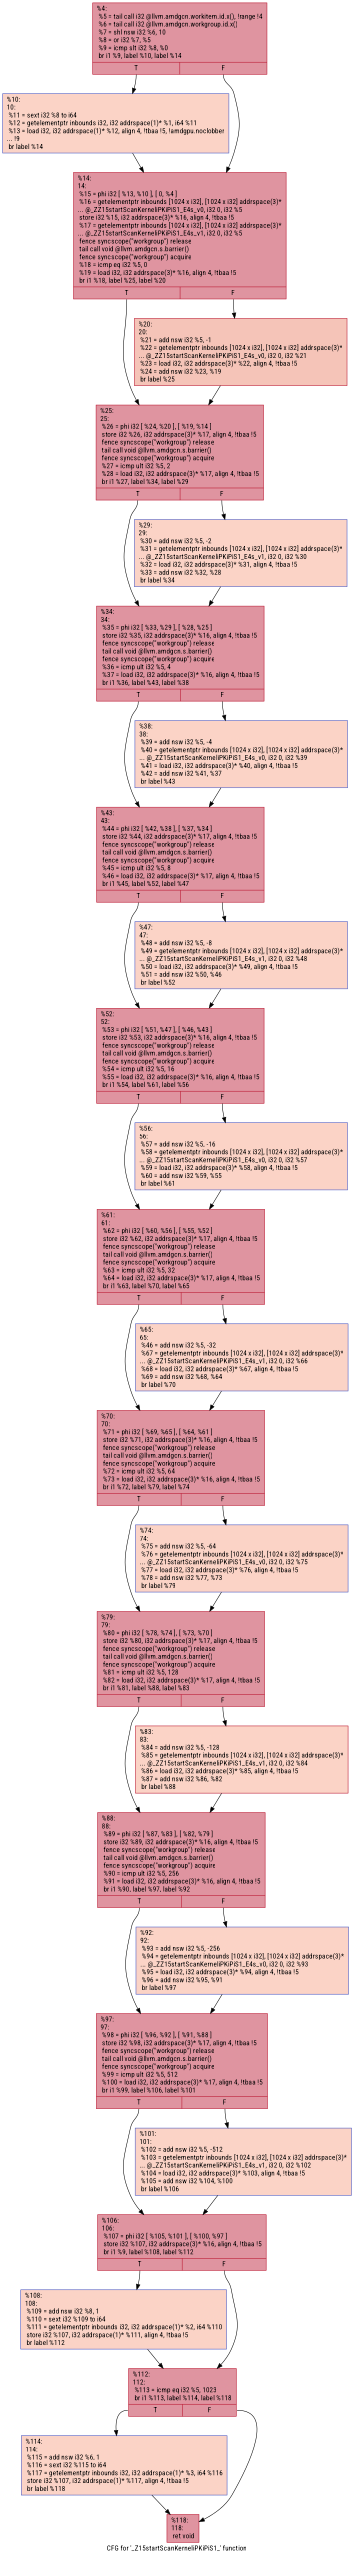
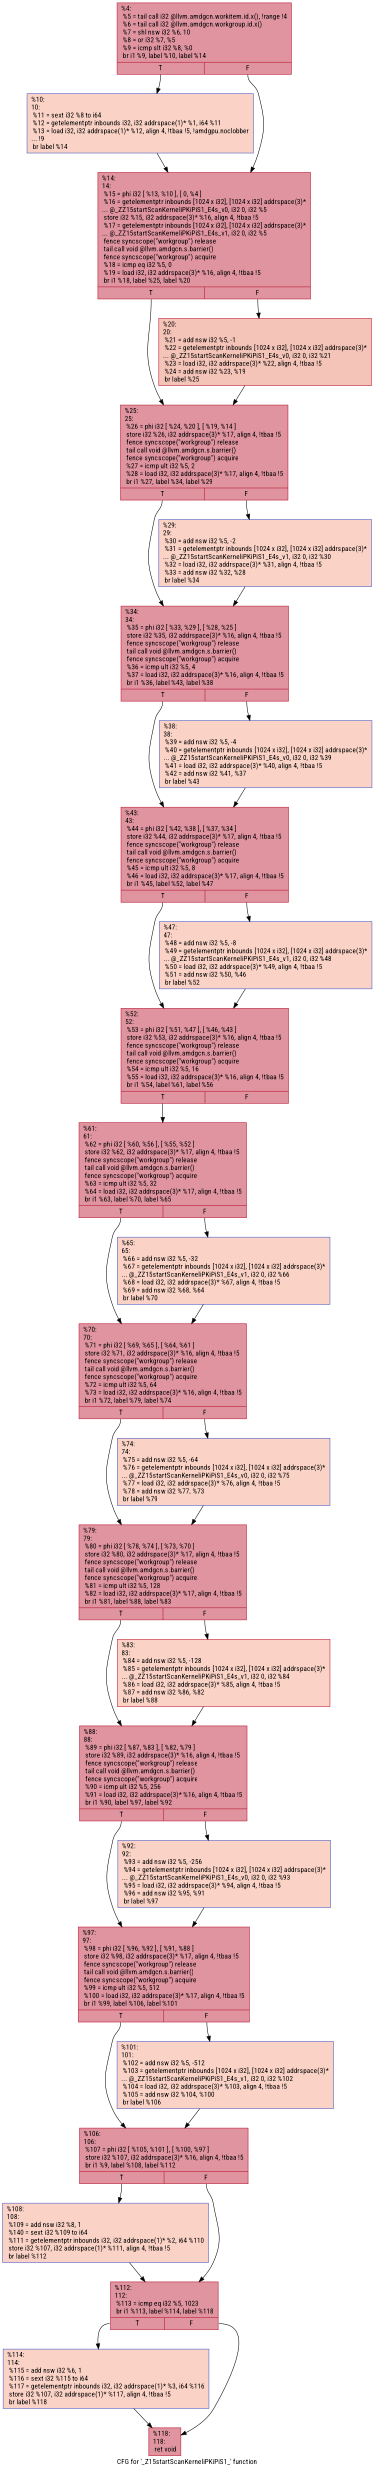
(241, 1156) -> none
(178, 1345) -> (160, 1259)
(65, 2319) -> (47, 2233)
